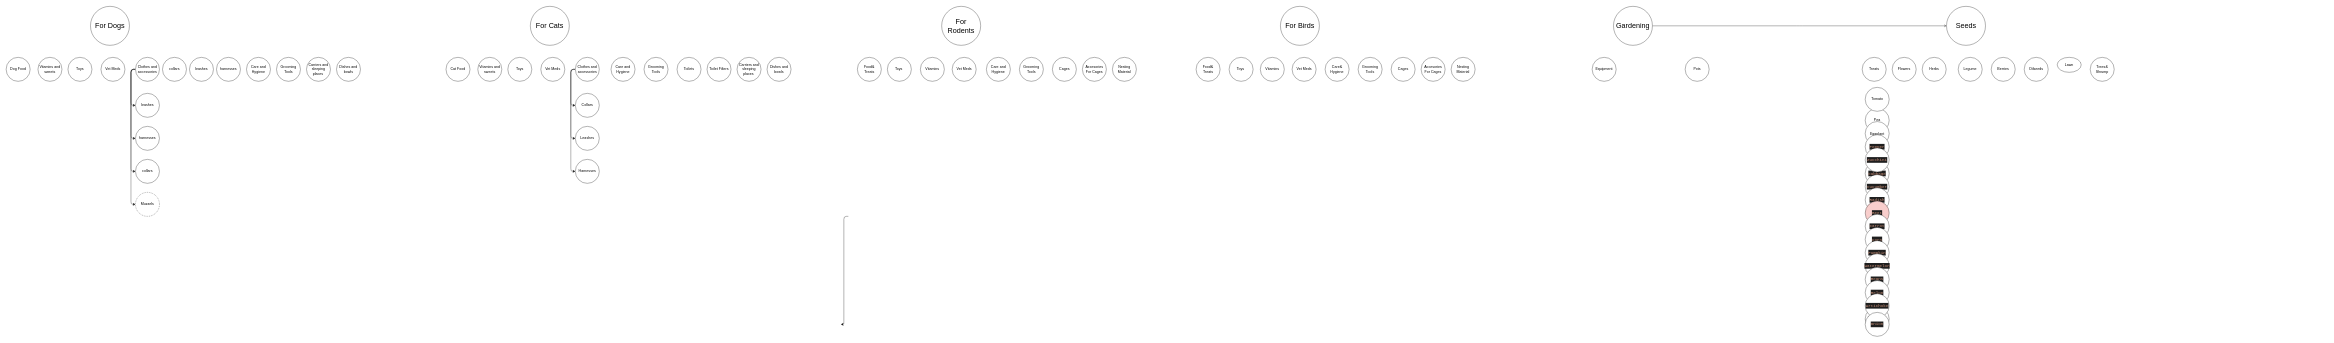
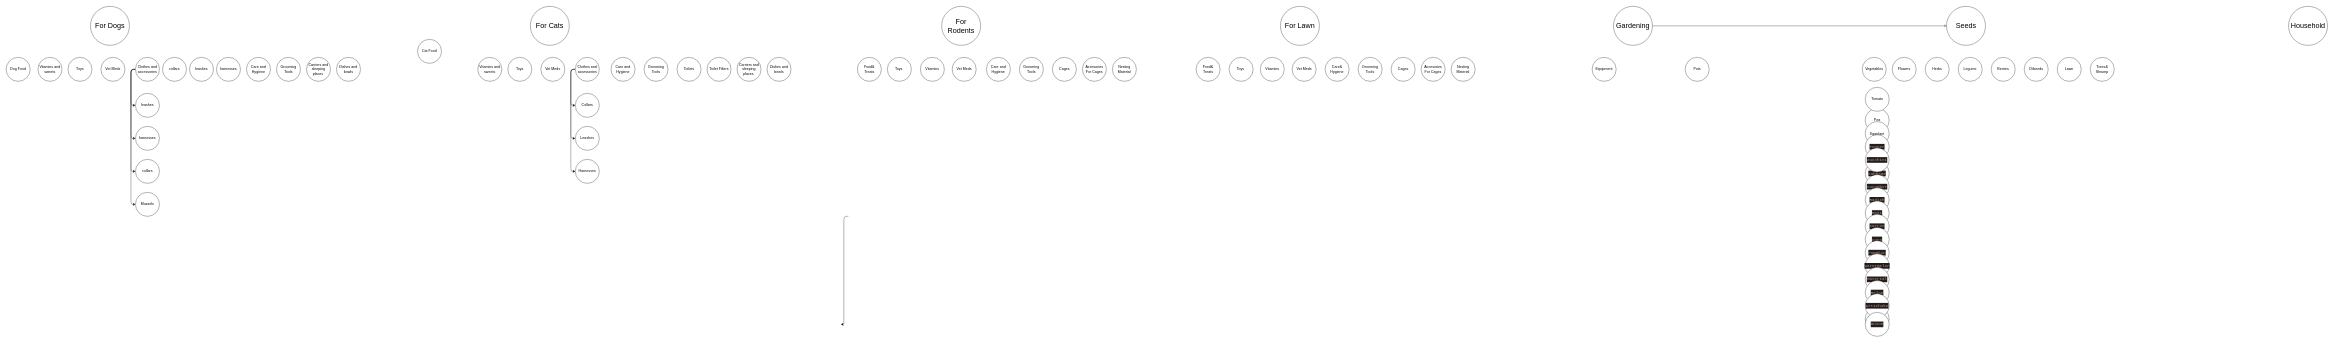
(1300, 26) -> (1300, 26)
none -> (2308, 26)
(2069, 65) -> (2069, 69)
(458, 69) -> (429, 51)
(1874, 69) -> (1874, 69)
(1934, 69) -> (1937, 69)
(147, 204) -> (147, 204)
(1877, 213) -> (1877, 213)
(1877, 279) -> (1877, 279)
